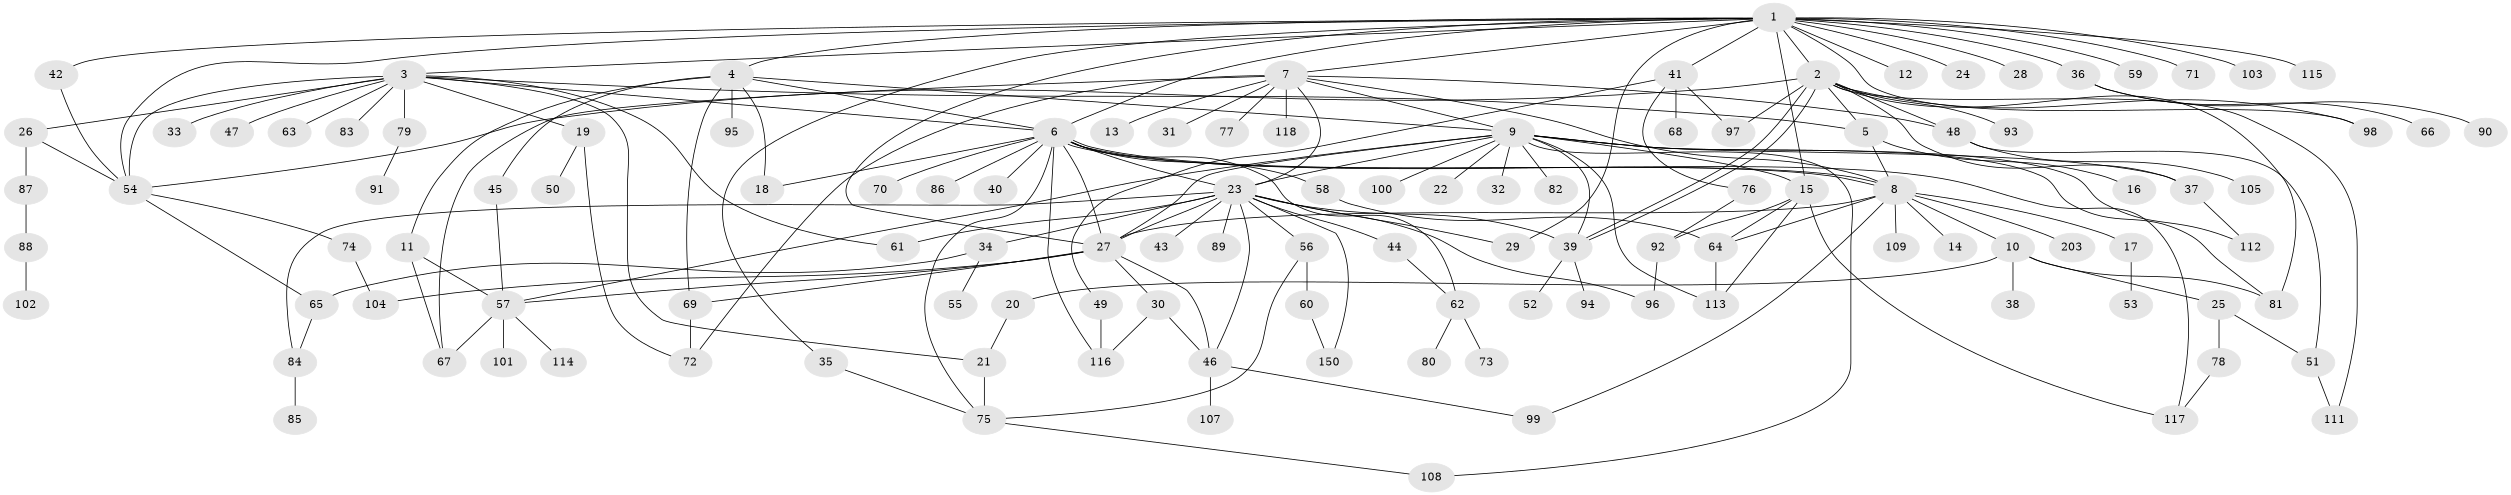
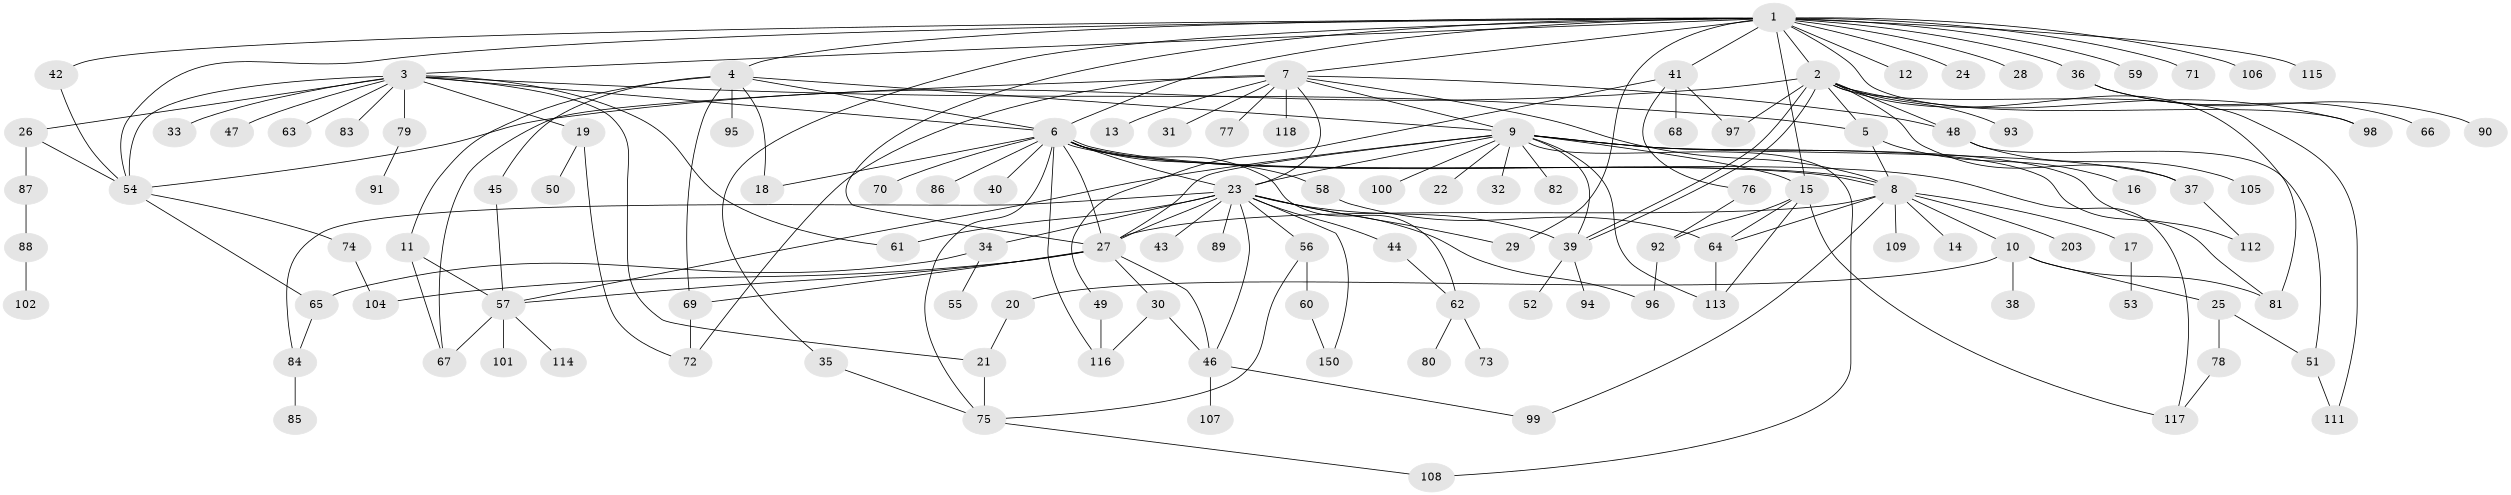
(2253, 75) -> (2253, 75)
